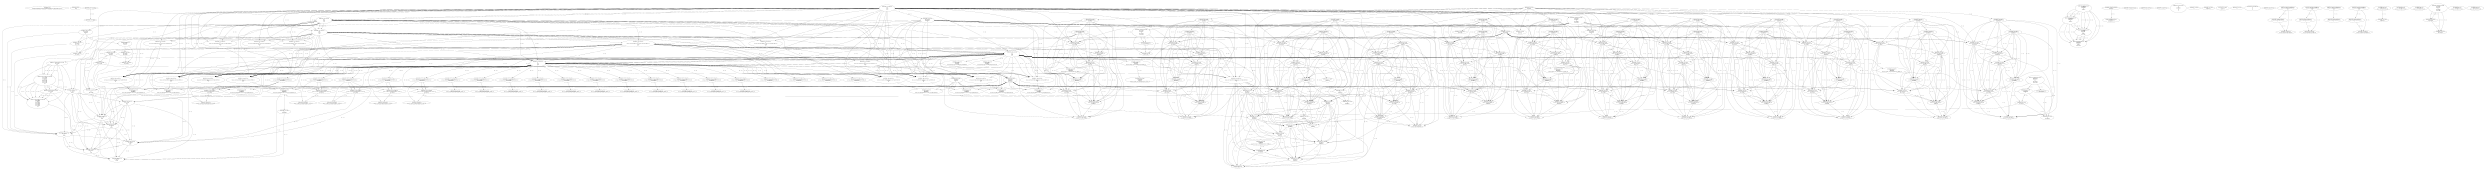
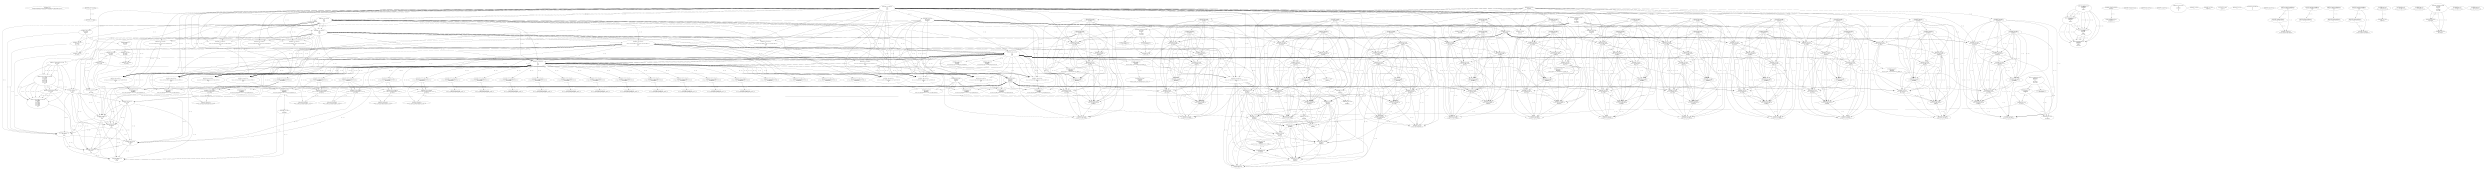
(76, 8) -> none
(2309, 32) -> none
none -> (1124, 44)
